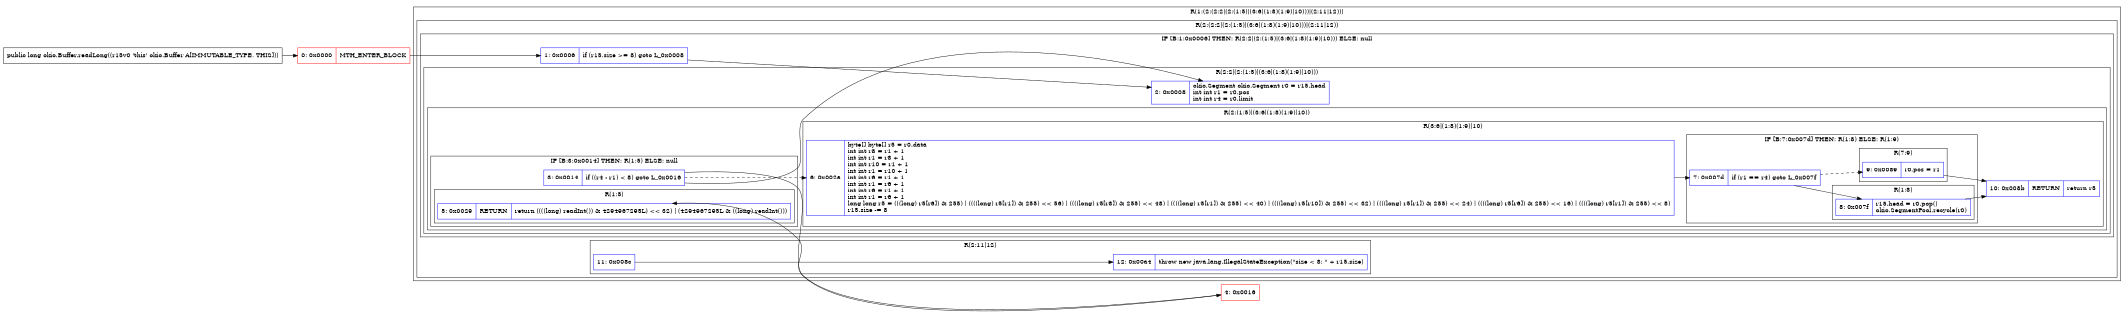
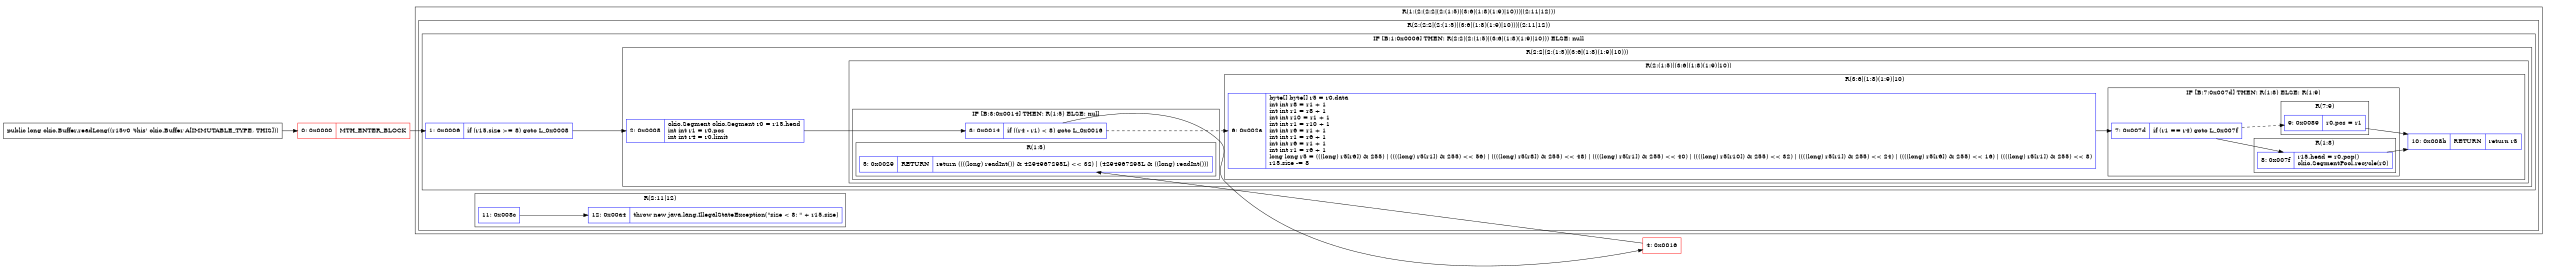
(912, 63) -> (883, 131)
